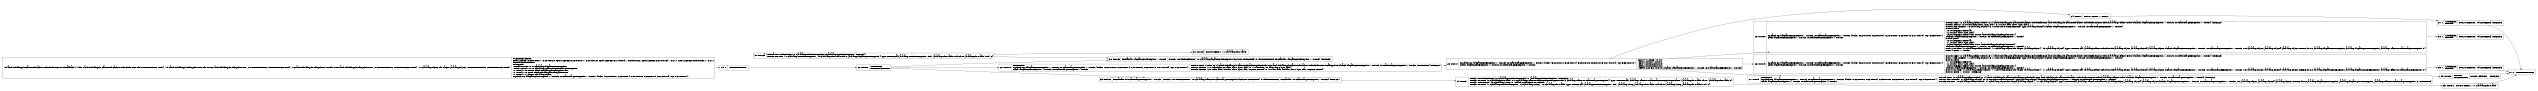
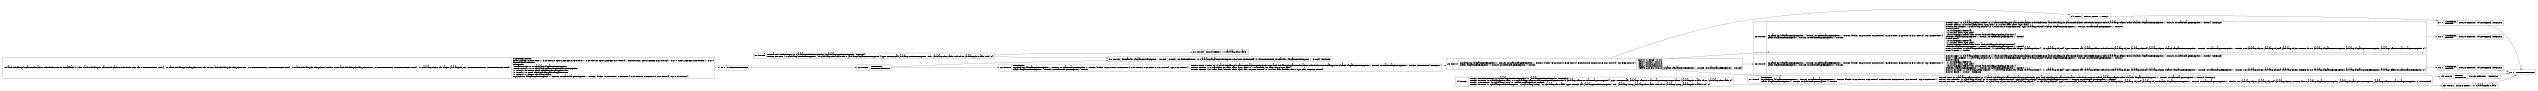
(737, 68) -> (737, 68)
(880, 69) -> (880, 69)
(2525, 72) -> (2525, 72)
(2461, 77) -> (2460, 77)
(1220, 80) -> none
